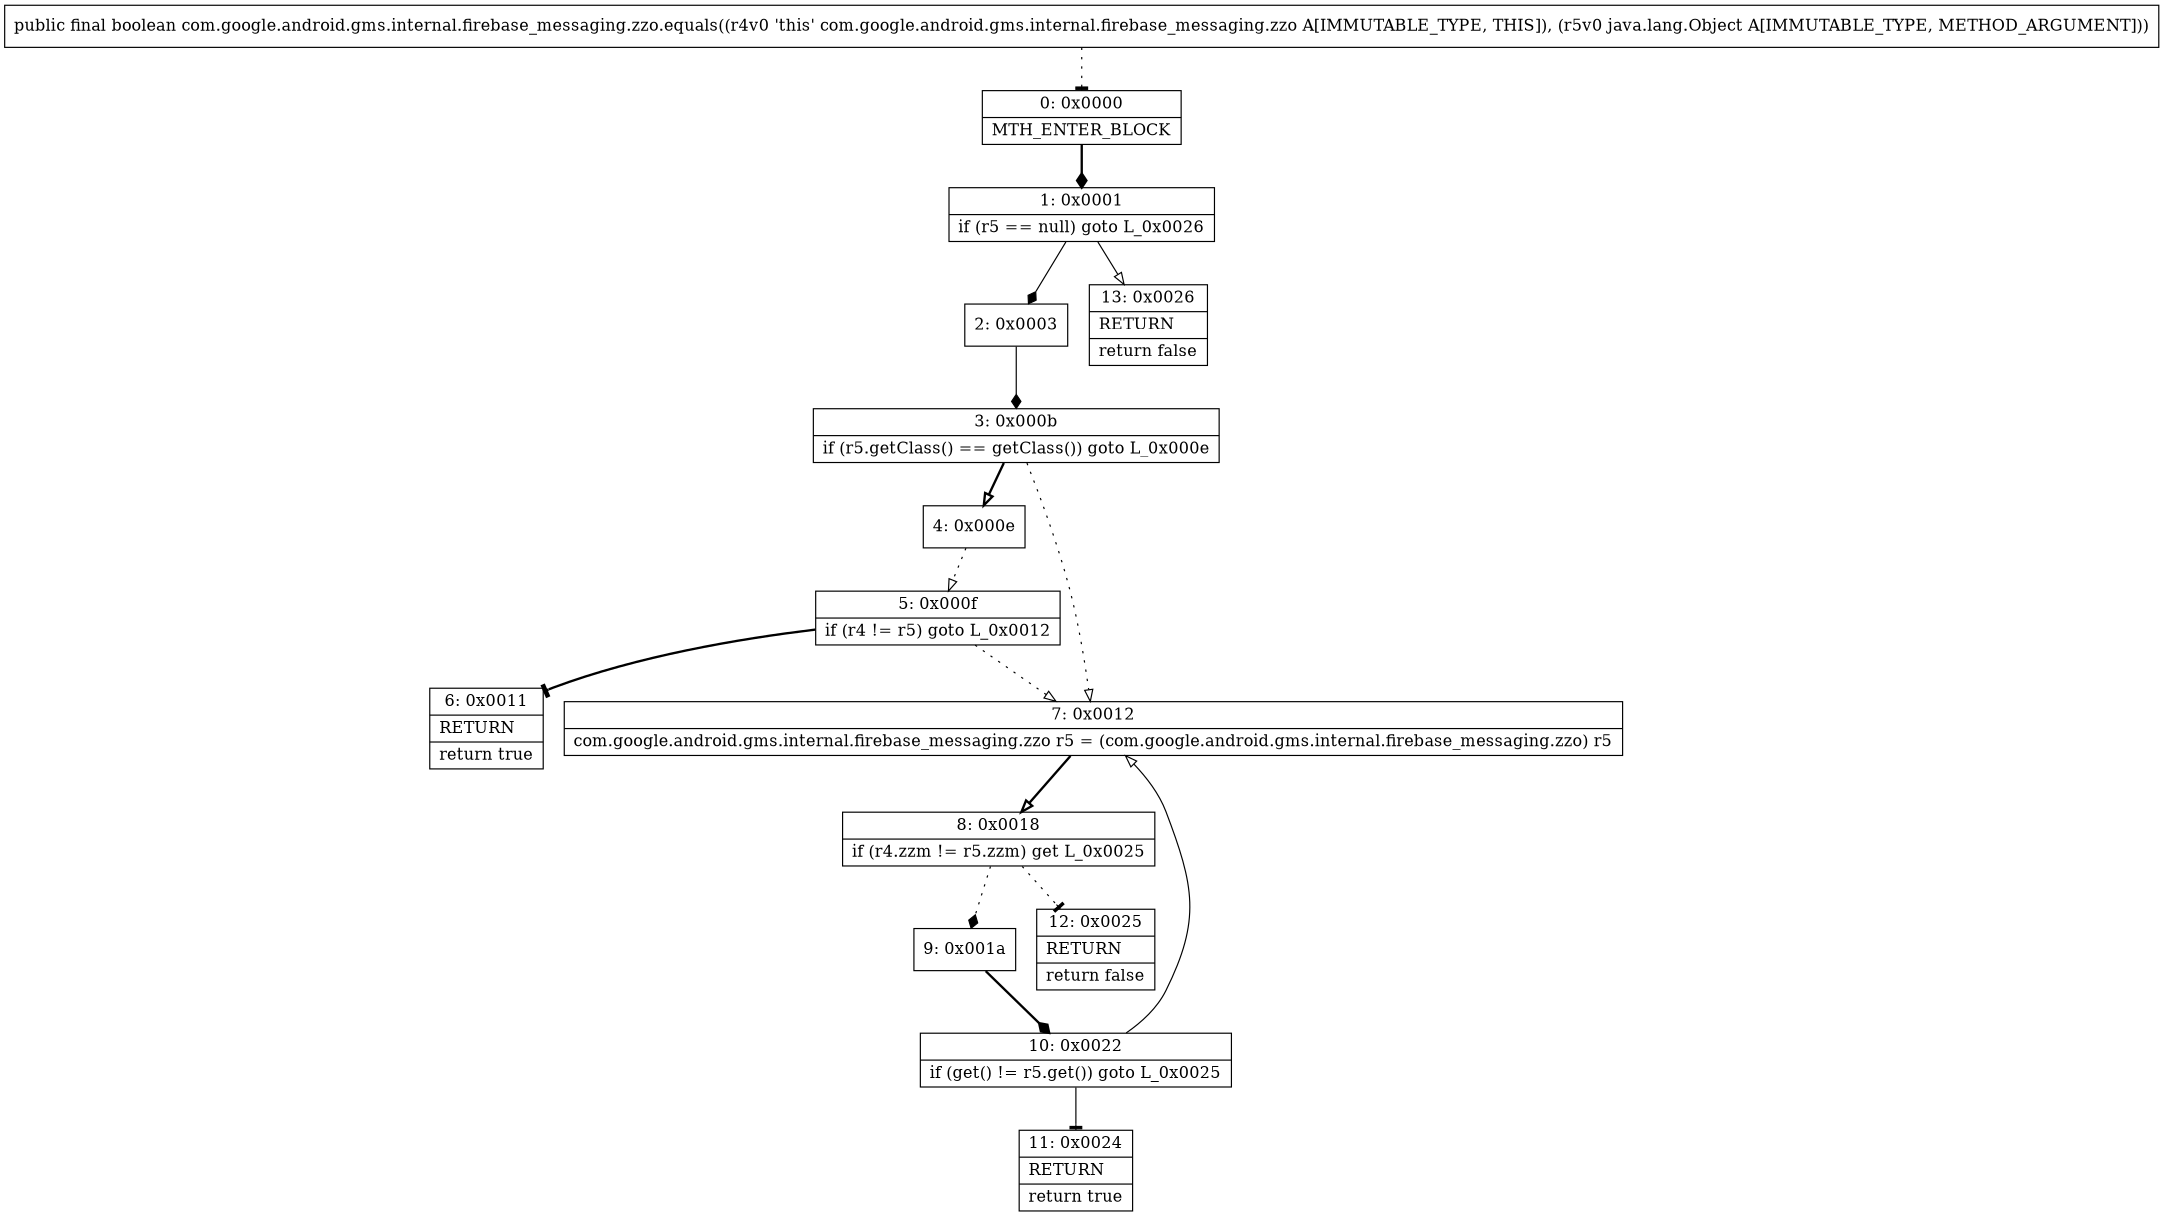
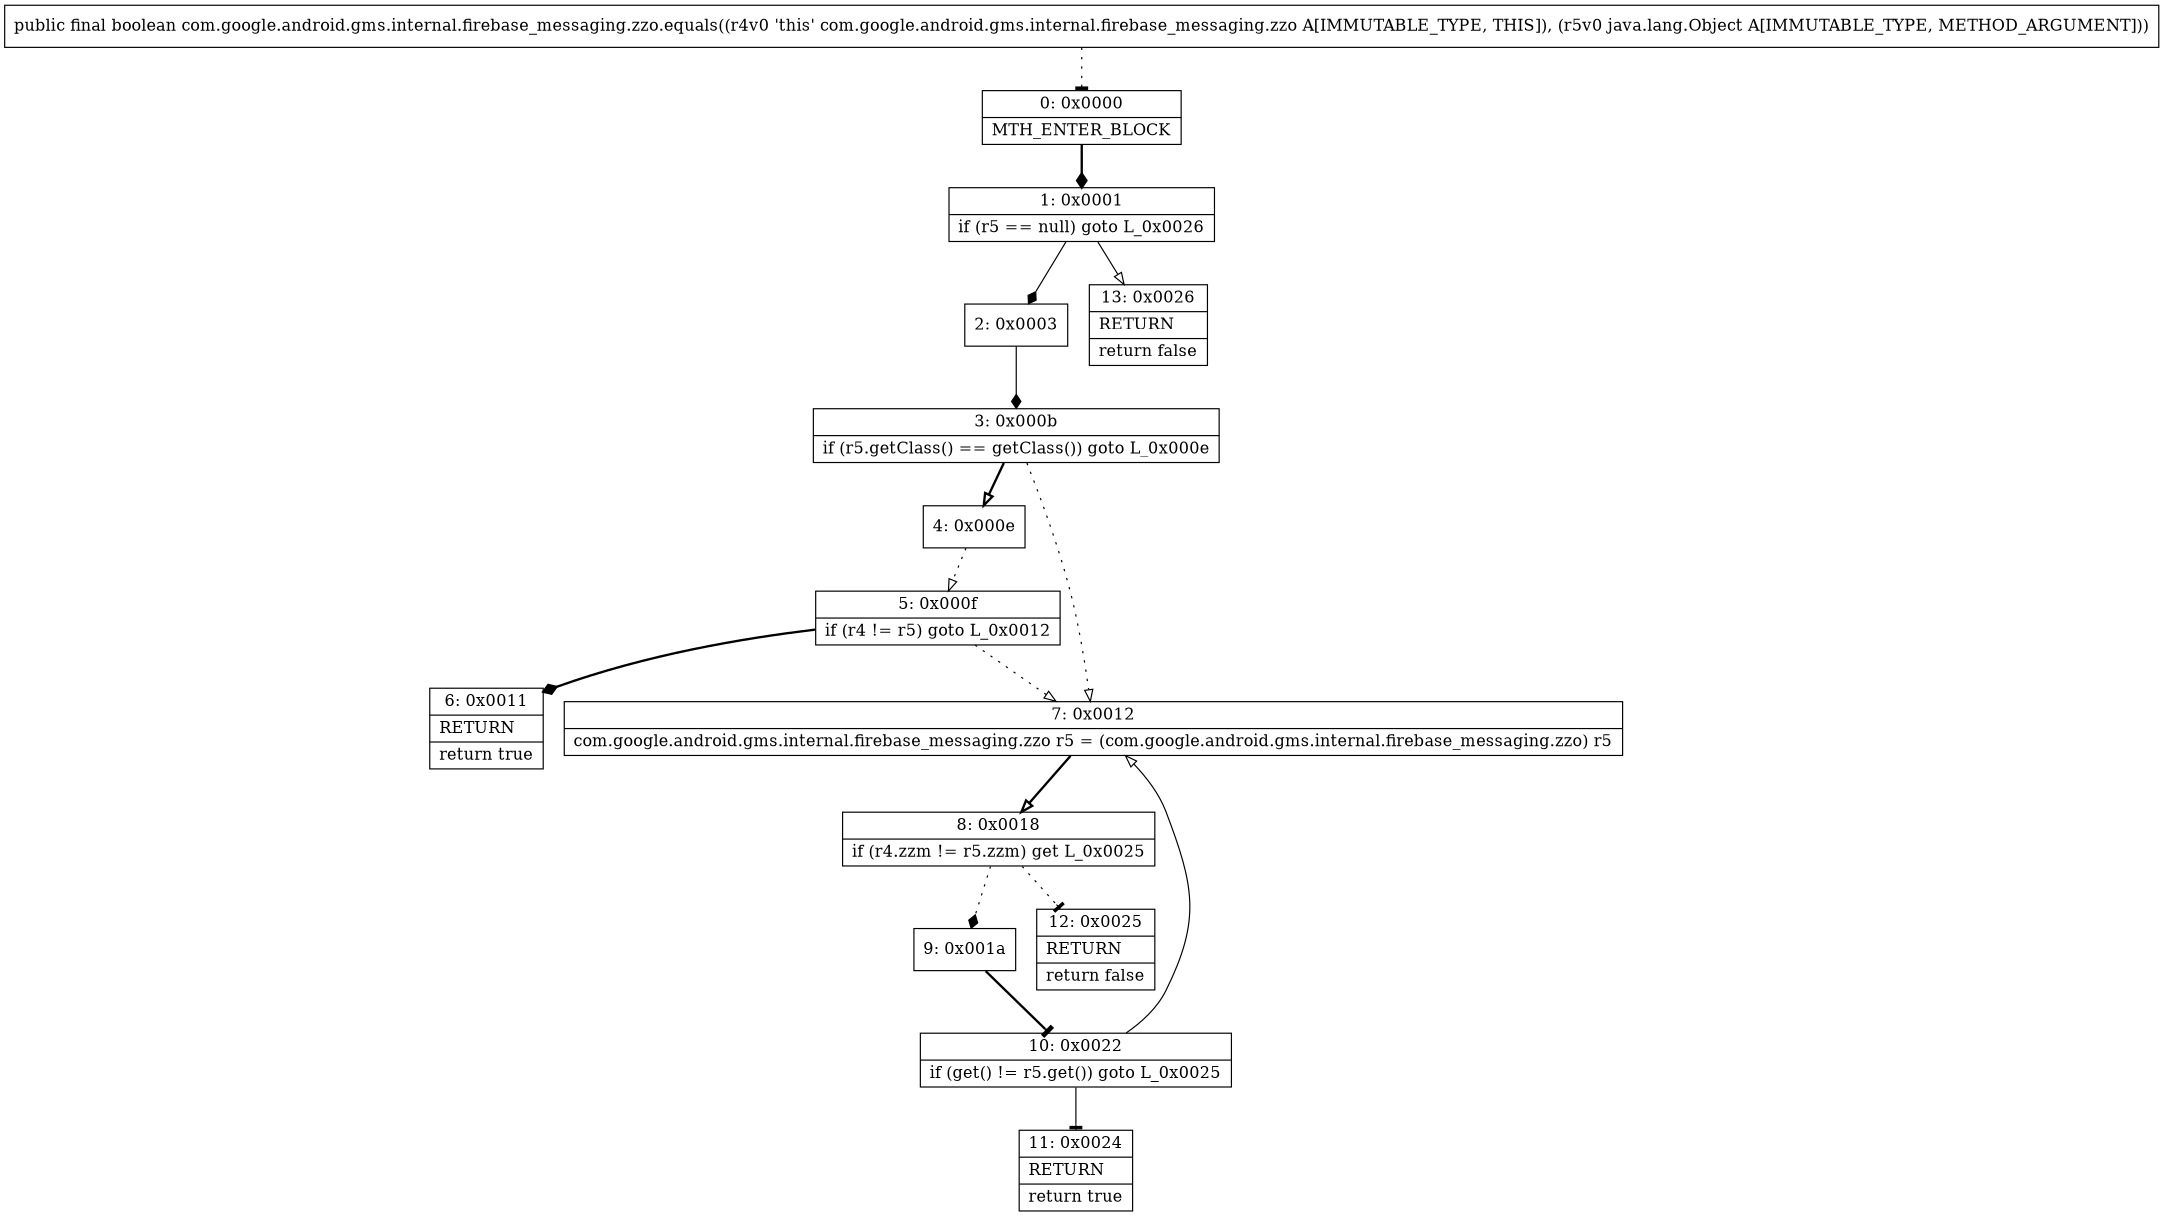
(680, 652) -> (684, 651)
(1012, 997) -> (1015, 1000)
